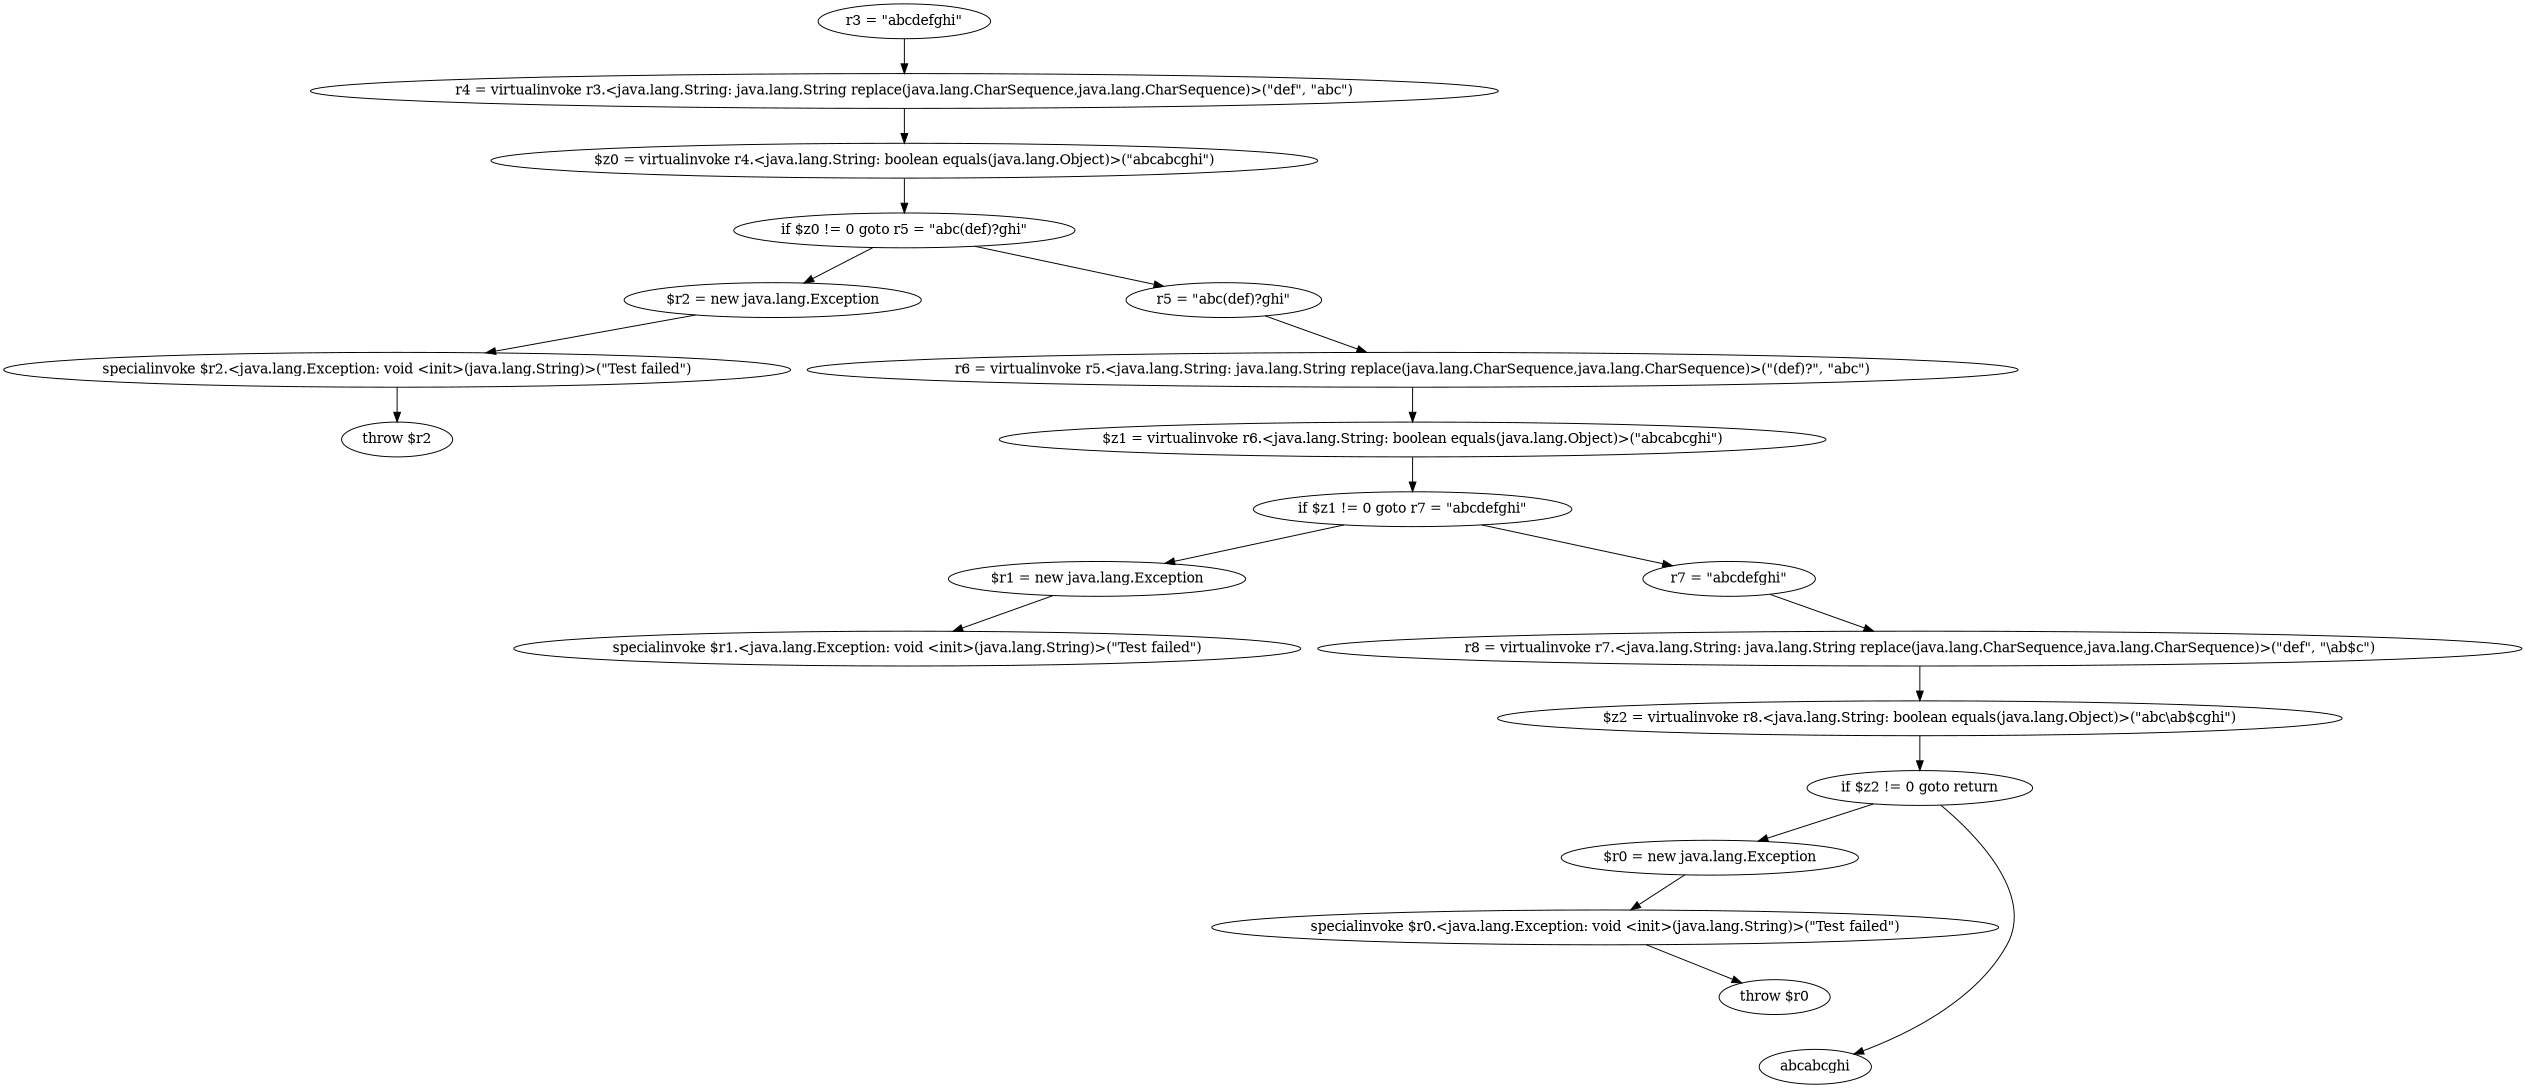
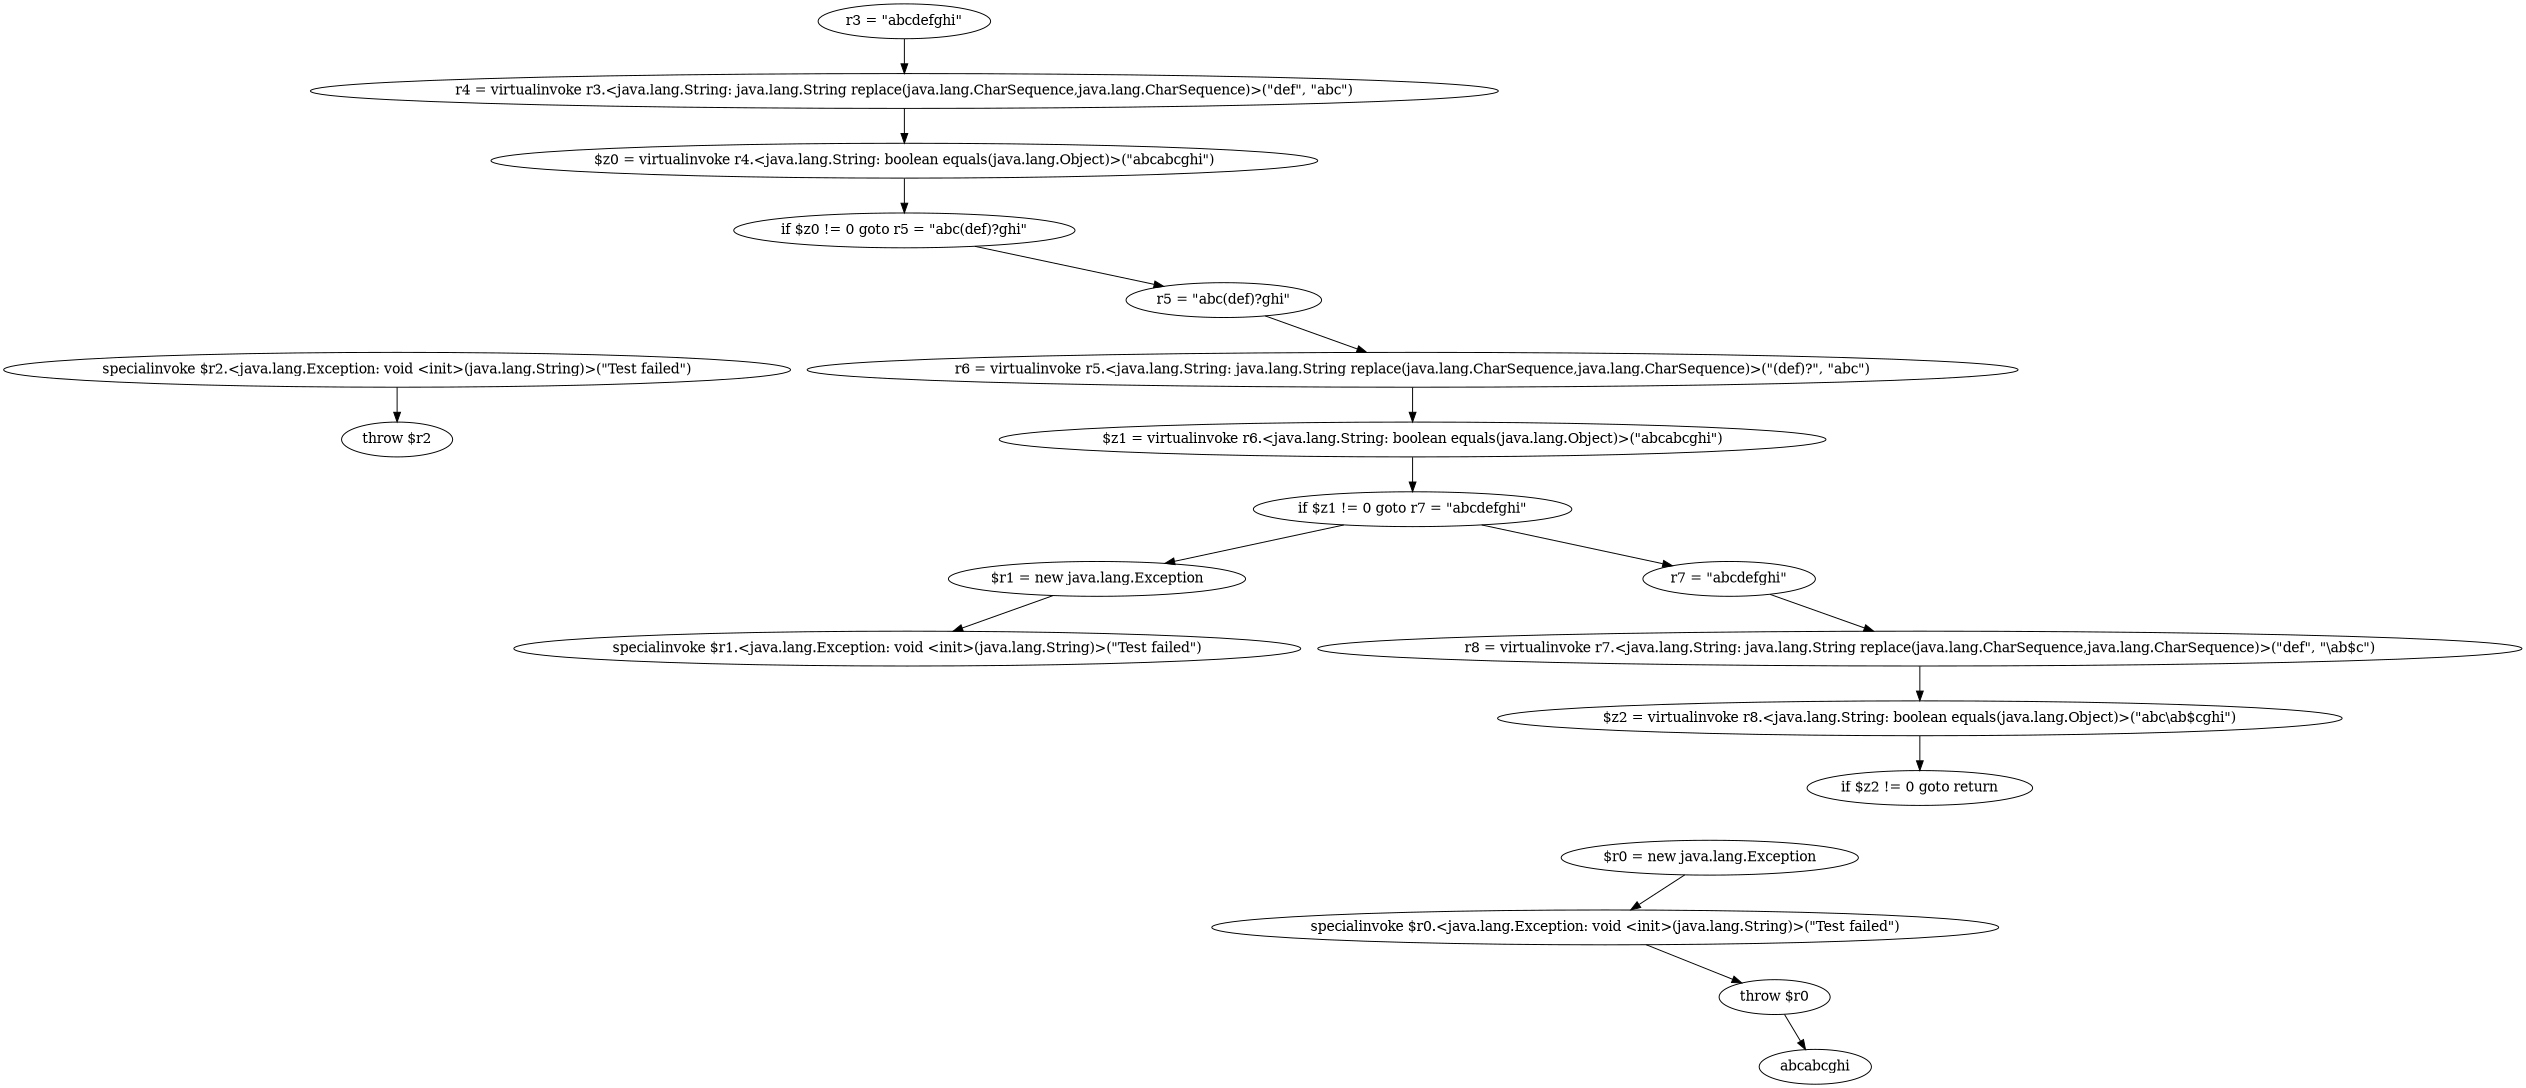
(773, 300) -> none
(1821, 821) -> none
(2003, 951) -> (1792, 1028)
